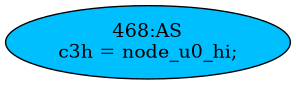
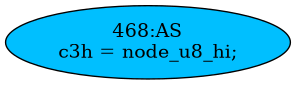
(148, 42) -> (148, 42)
